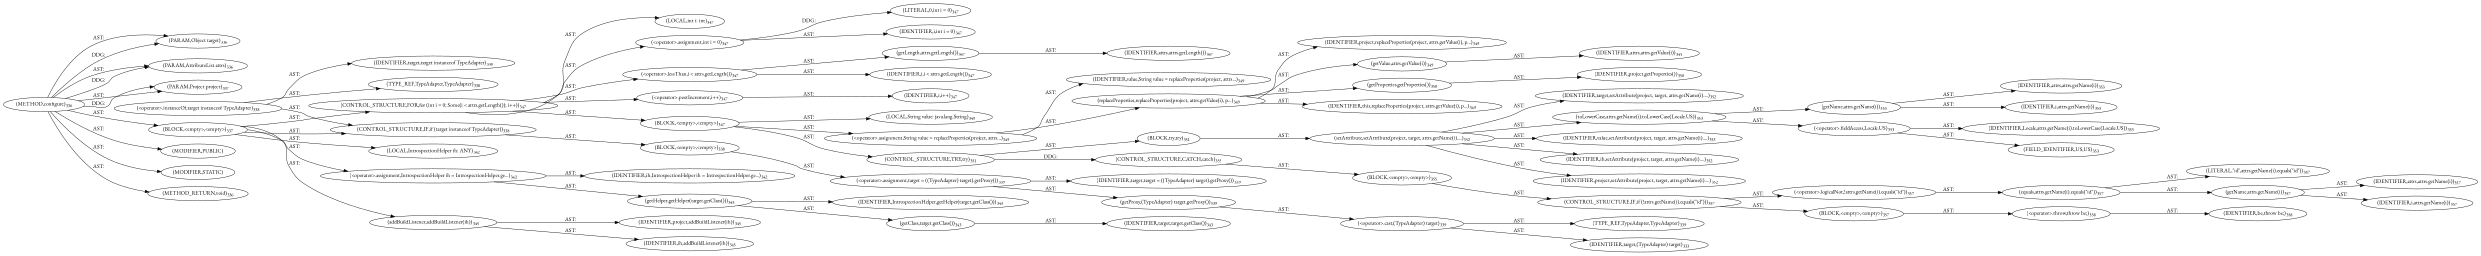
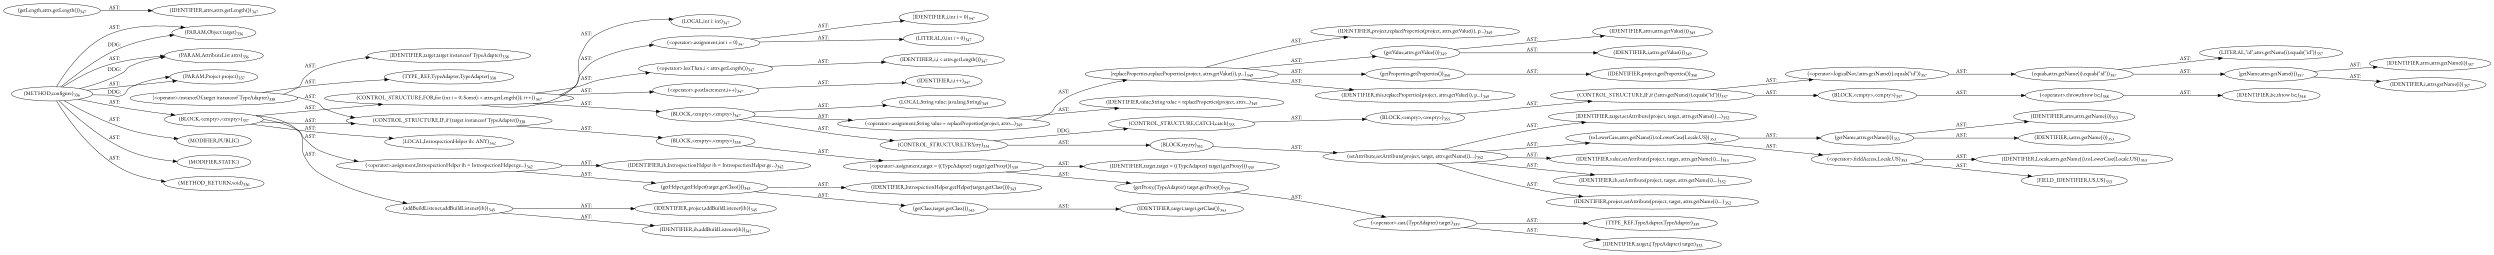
(810, 21) -> (824, 38)
none -> (1652, 53)
(813, 64) -> none
